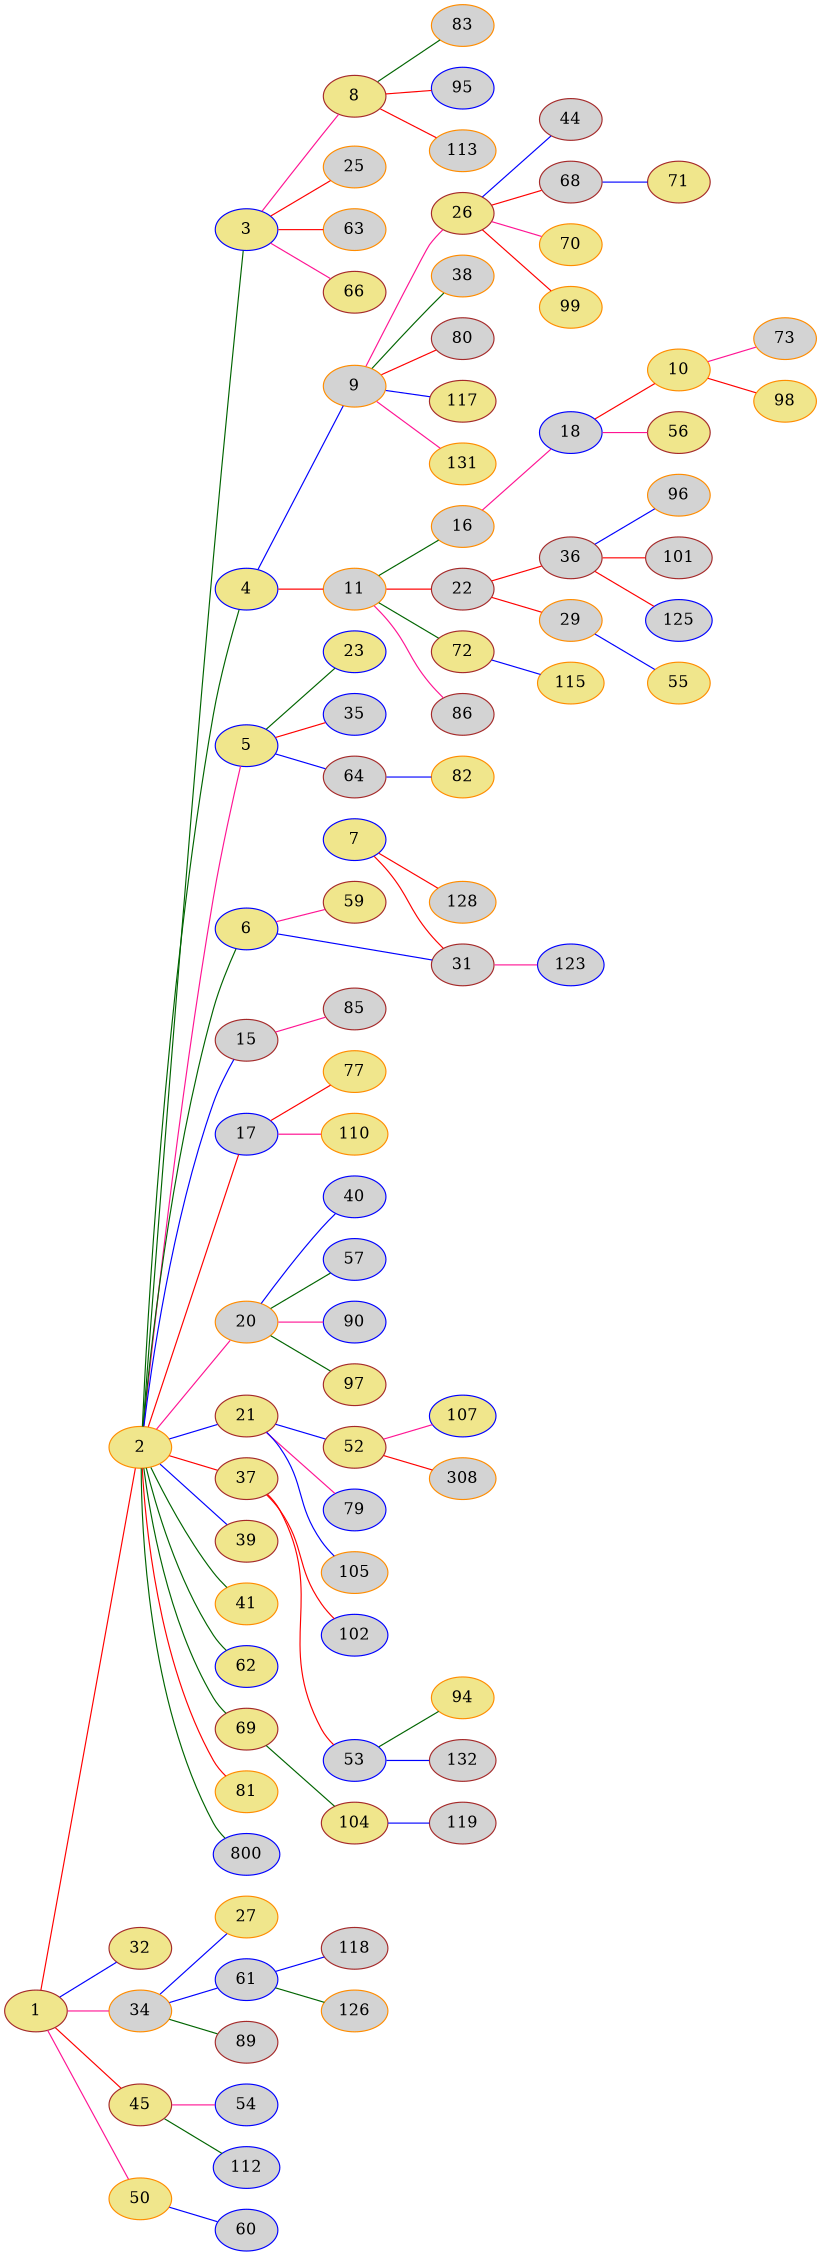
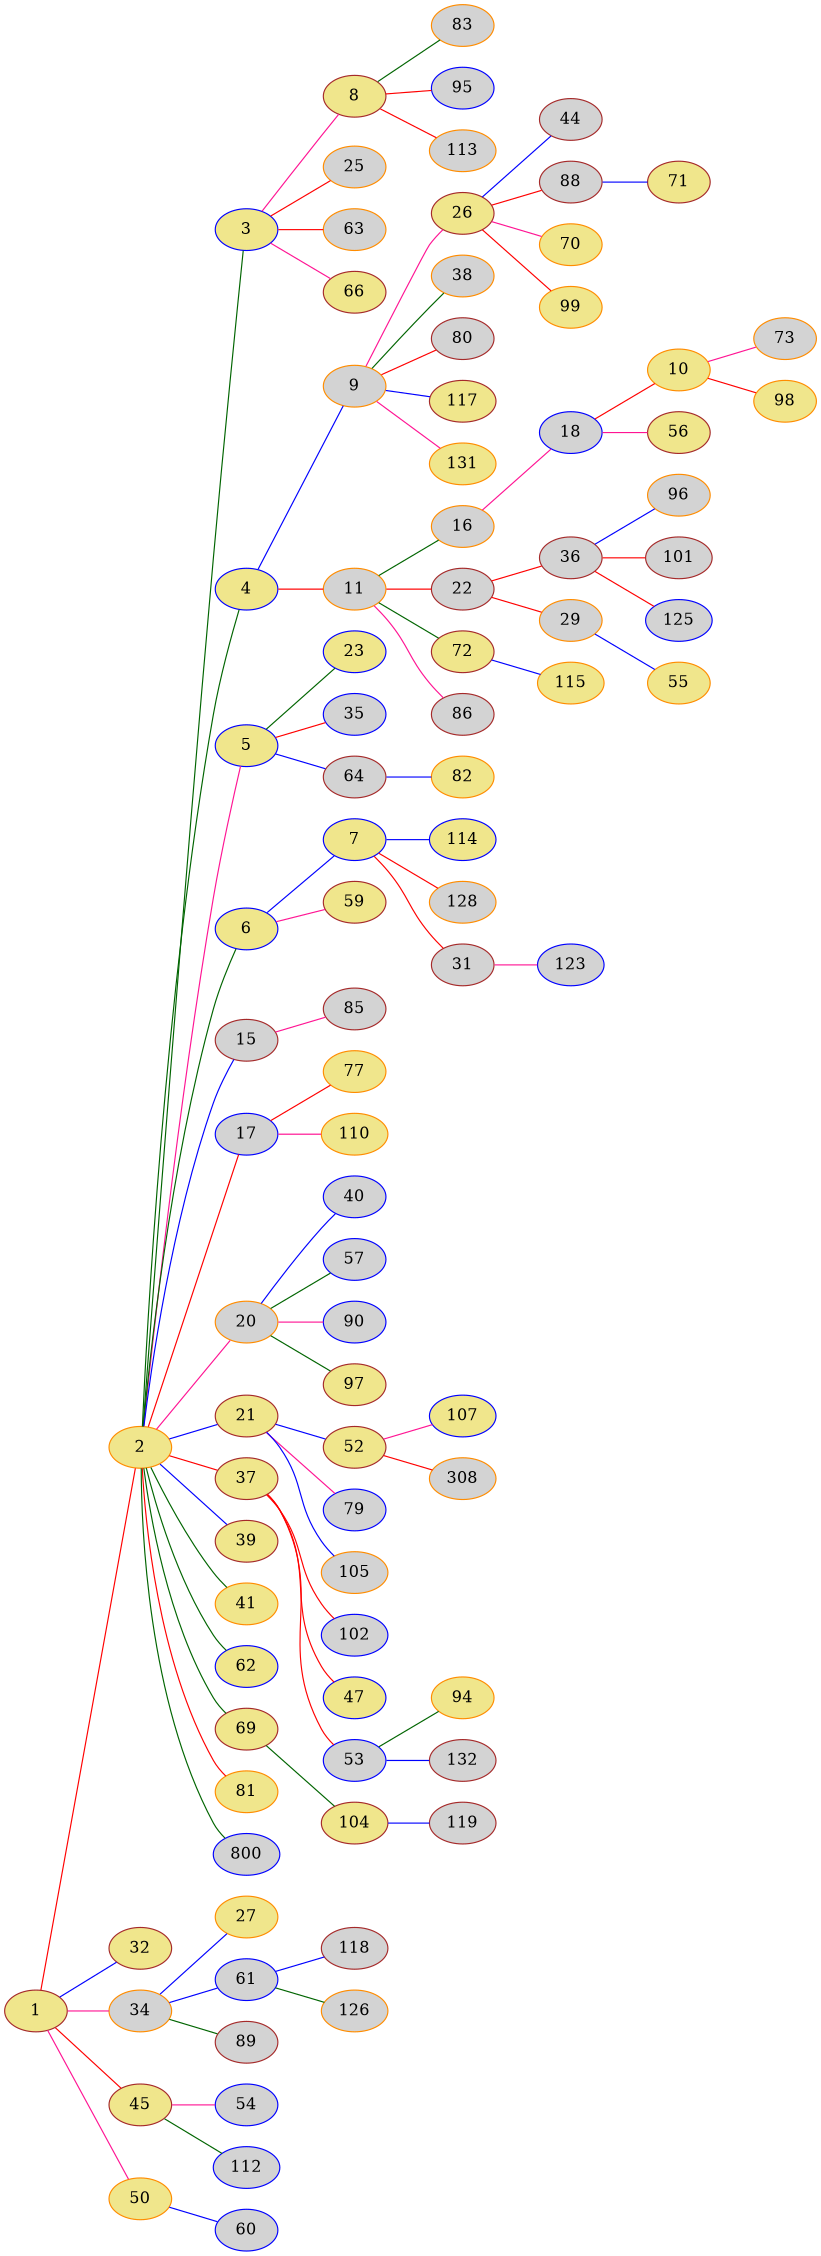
(571, 182) -> (571, 182)
none -> (463, 840)
(355, 947) -> (301, 884)
none -> (355, 1698)
